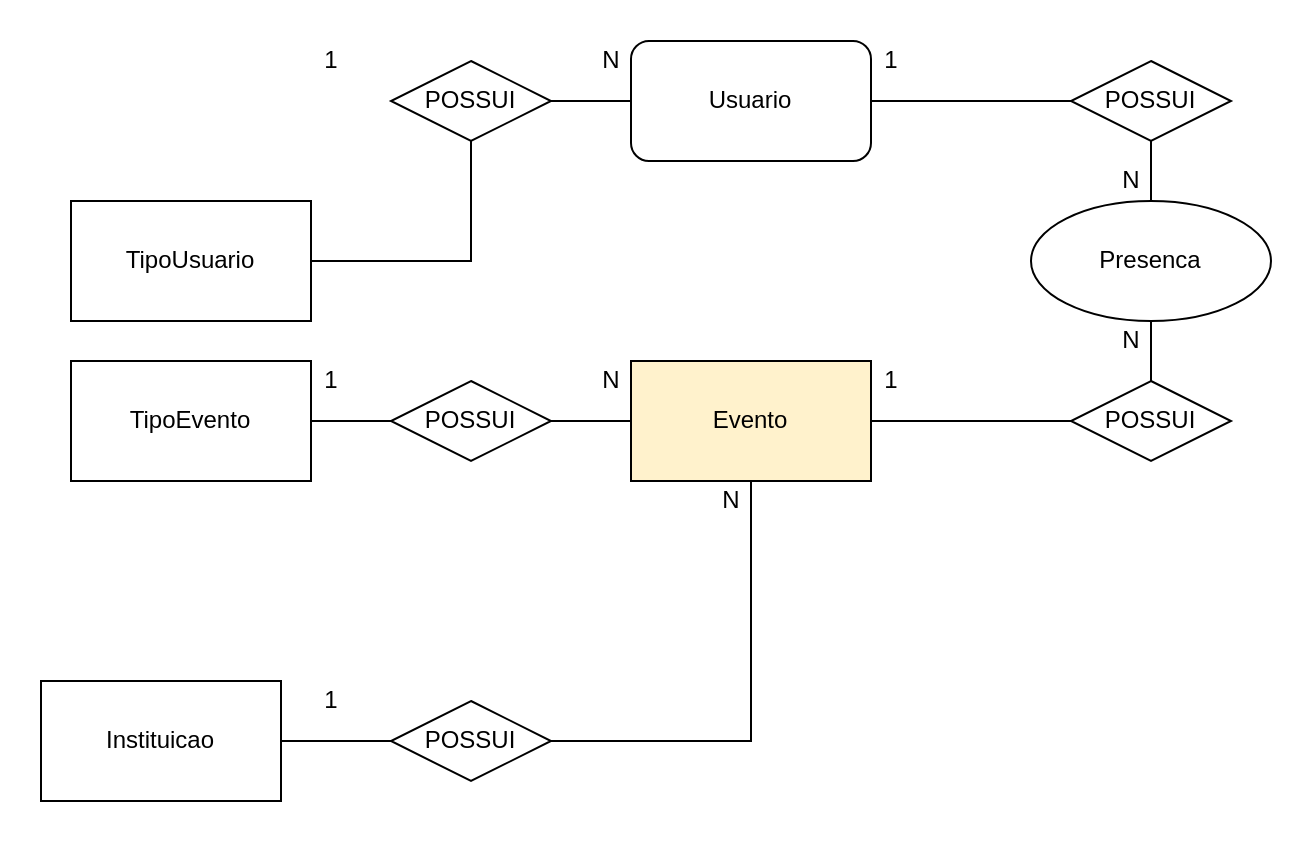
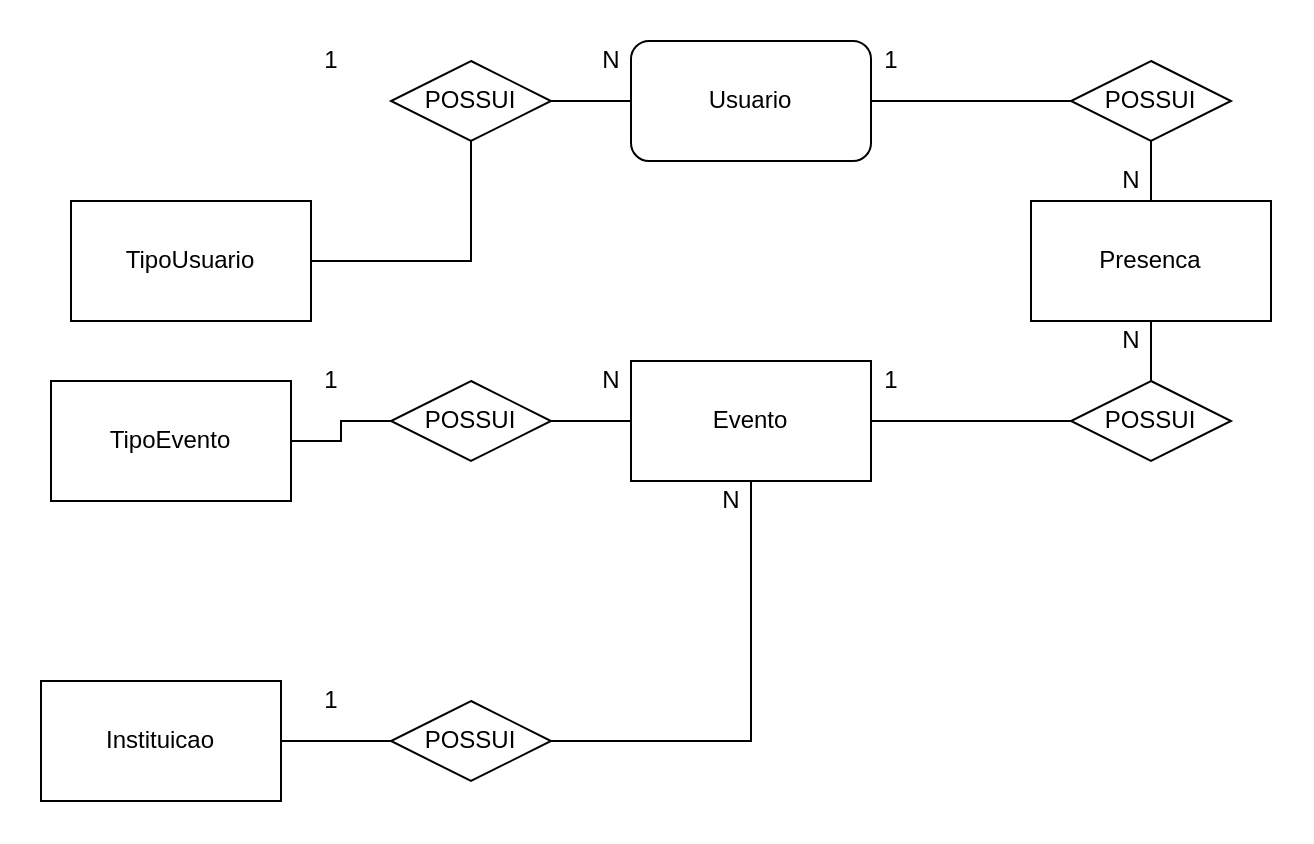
(1151, 261) -> (1151, 261)
(191, 421) -> (171, 441)
(751, 421) -> (751, 421)
